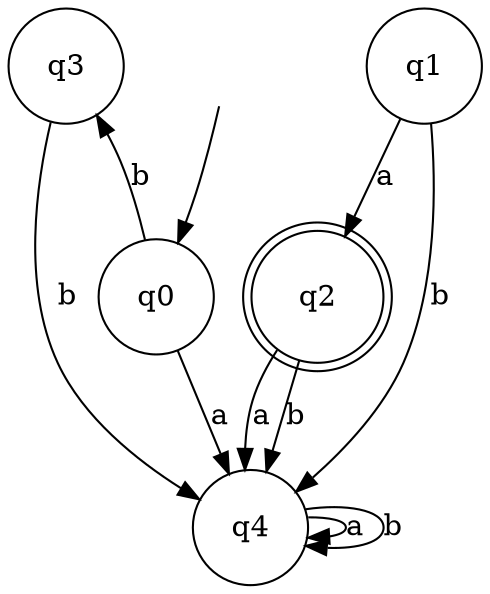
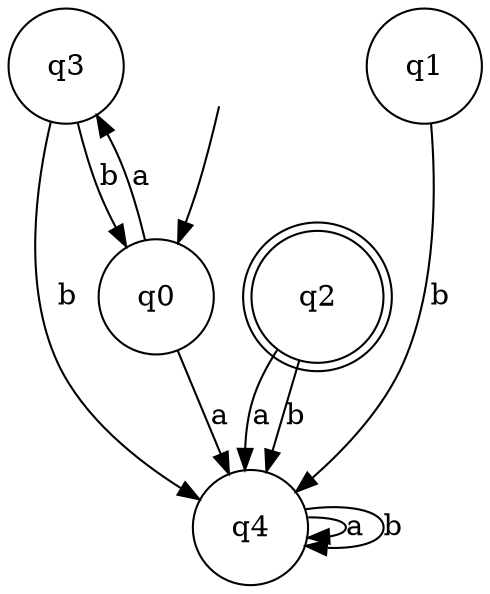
(377, 168) -> none
none -> (94, 177)
(142, 177) -> (142, 177)
